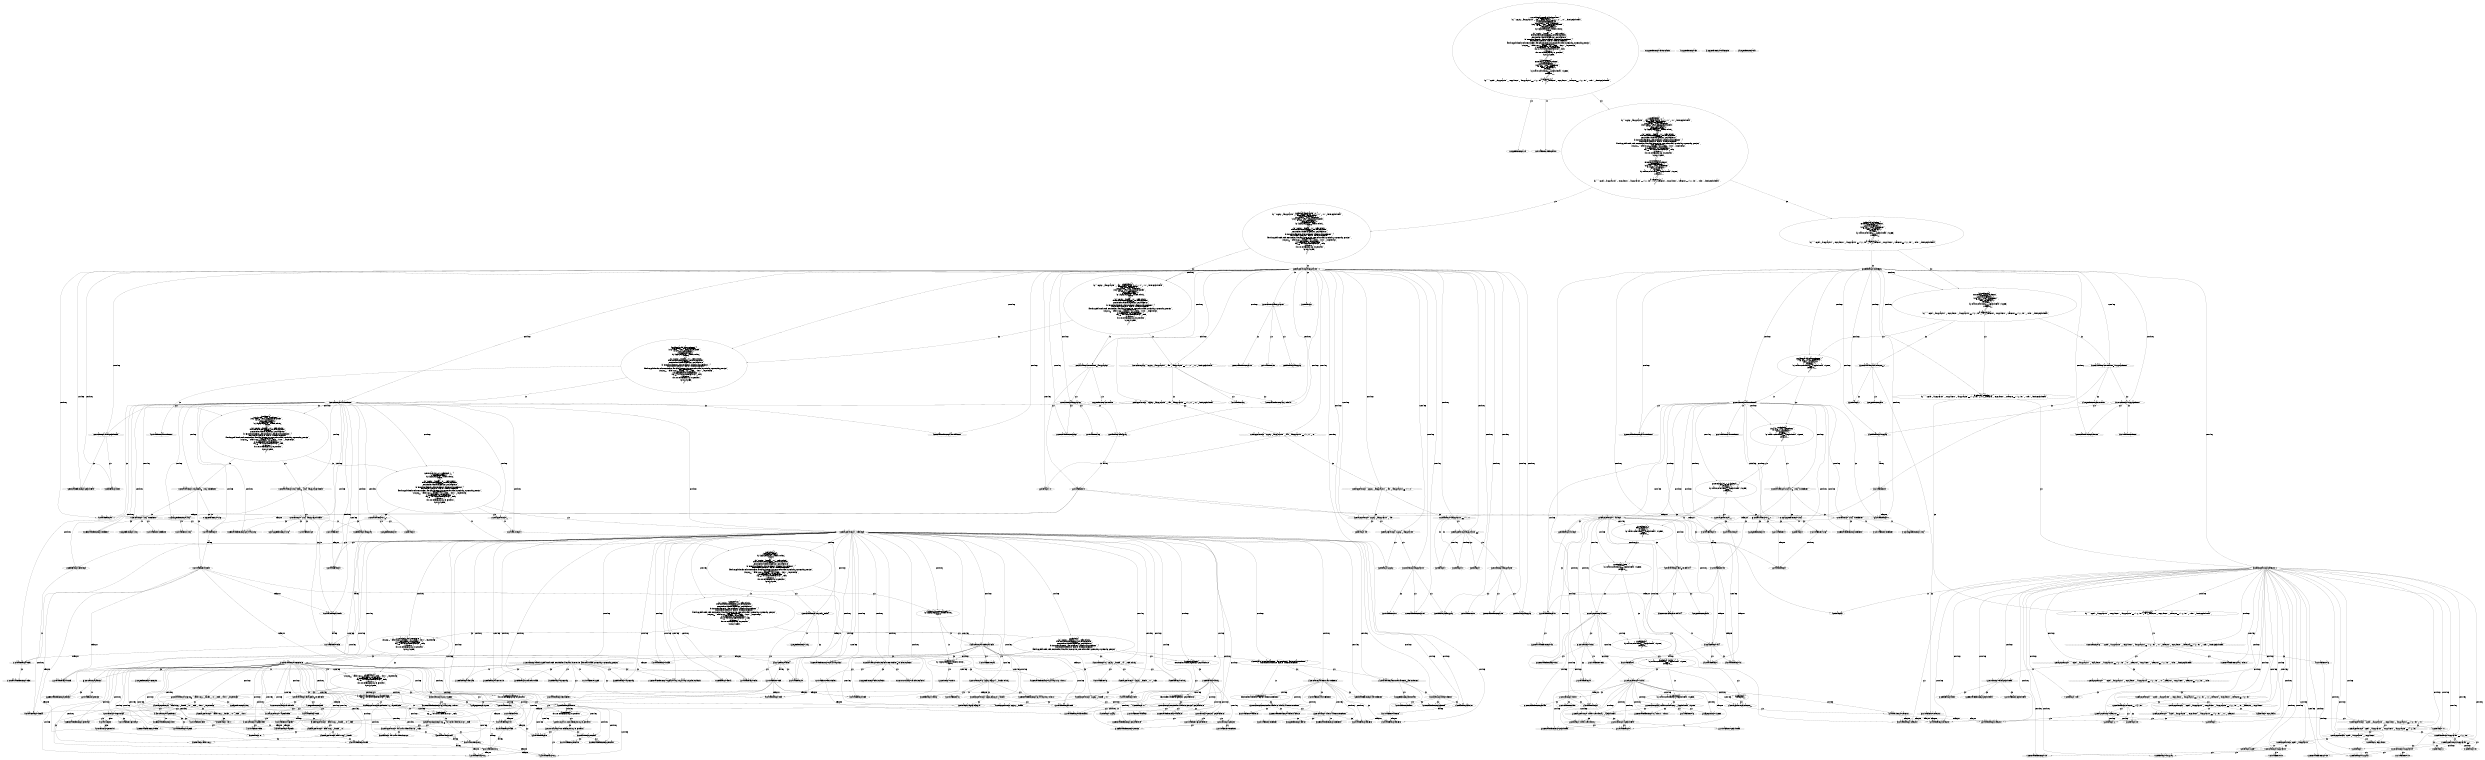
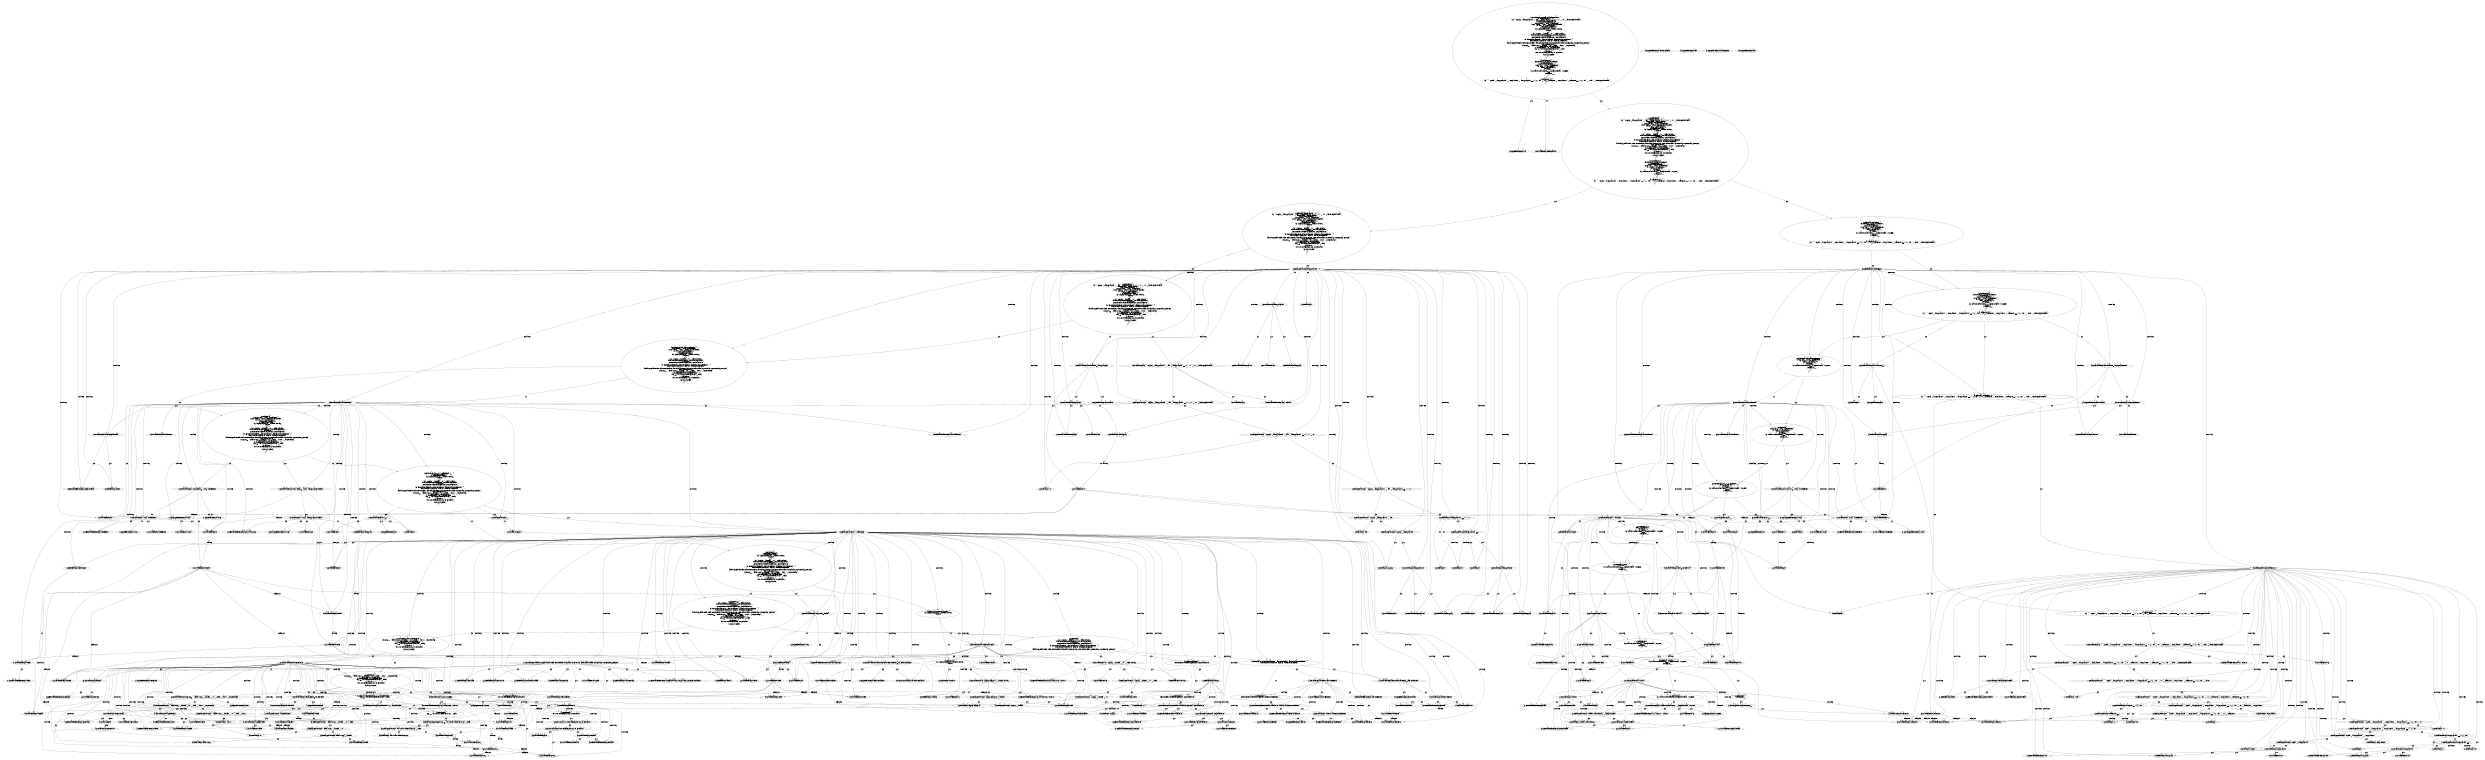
(2446, 604) -> (2316, 603)
none -> (1601, 668)
(278, 714) -> (278, 714)
